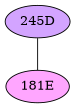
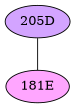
(38, 22) -> (38, 22)
